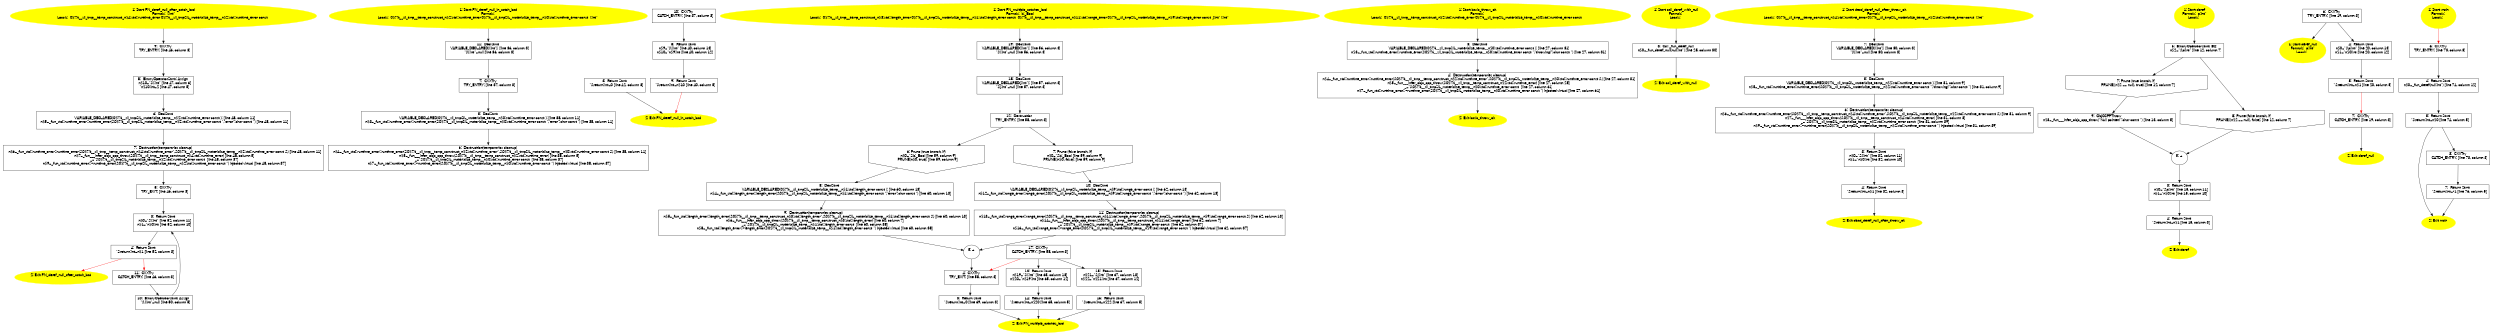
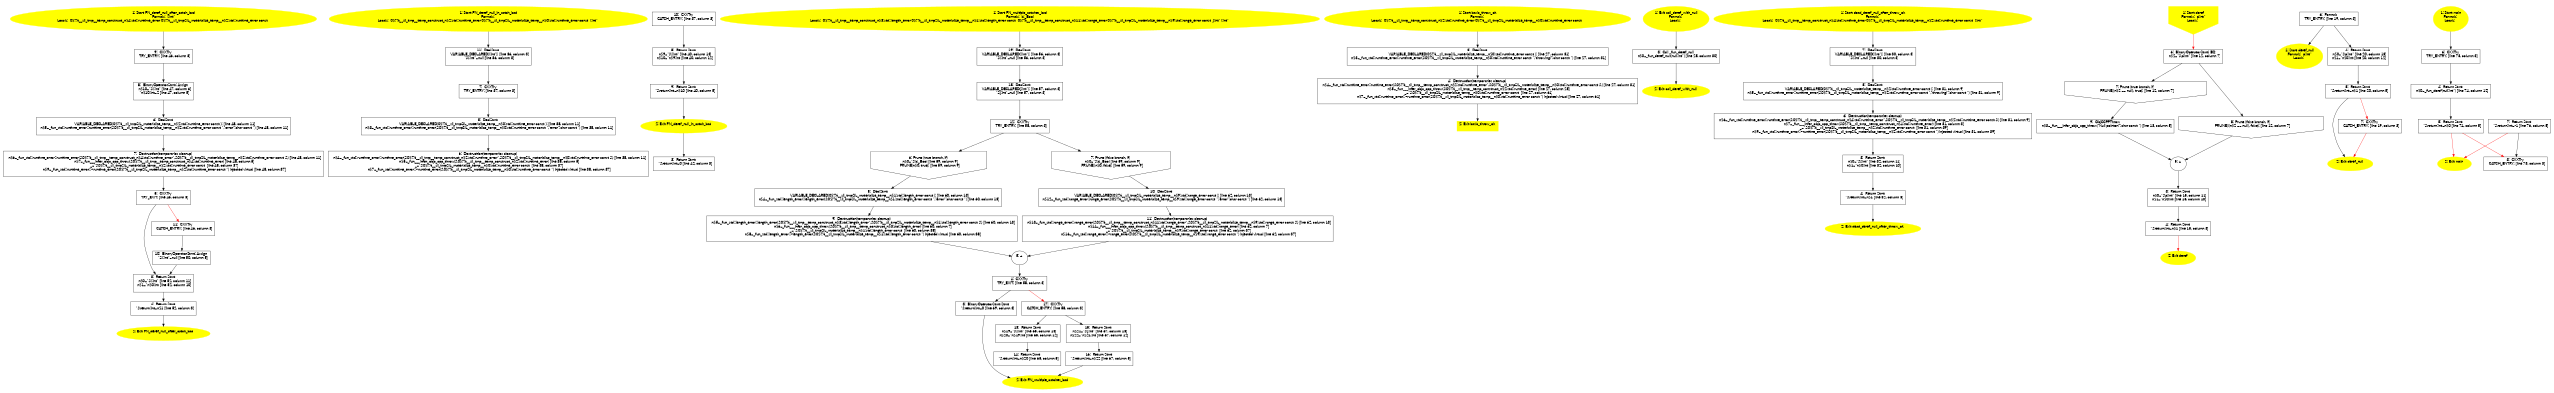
(1676, 16) -> (1676, 19)
(2194, 16) -> (2193, 19)
(2332, 16) -> (2329, 19)
(2194, 35) -> (2193, 41)
(2439, 35) -> (2451, 39)
(679, 101) -> (684, 107)
(643, 102) -> (684, 144)
(1020, 120) -> (1020, 126)
(1478, 120) -> (1478, 126)
none -> (2333, 125)
(2361, 138) -> (2361, 144)
(2448, 138) -> (2482, 144)
(2419, 170) -> (2452, 144)
(2458, 173) -> (2518, 144)
(2449, 206) -> (2487, 145)
(2179, 236) -> (2178, 242)
(144, 263) -> (173, 212)
(1006, 264) -> (1035, 295)
(103, 265) -> (163, 320)
(970, 302) -> (986, 308)
(1038, 313) -> none
